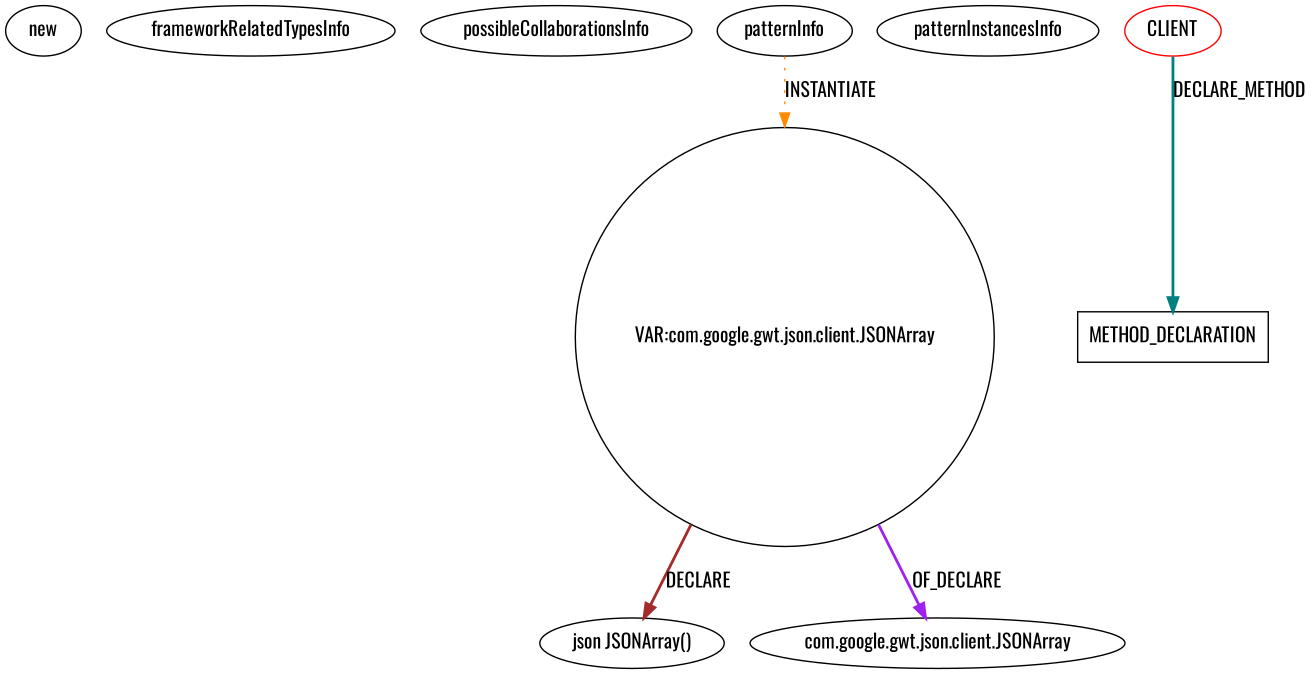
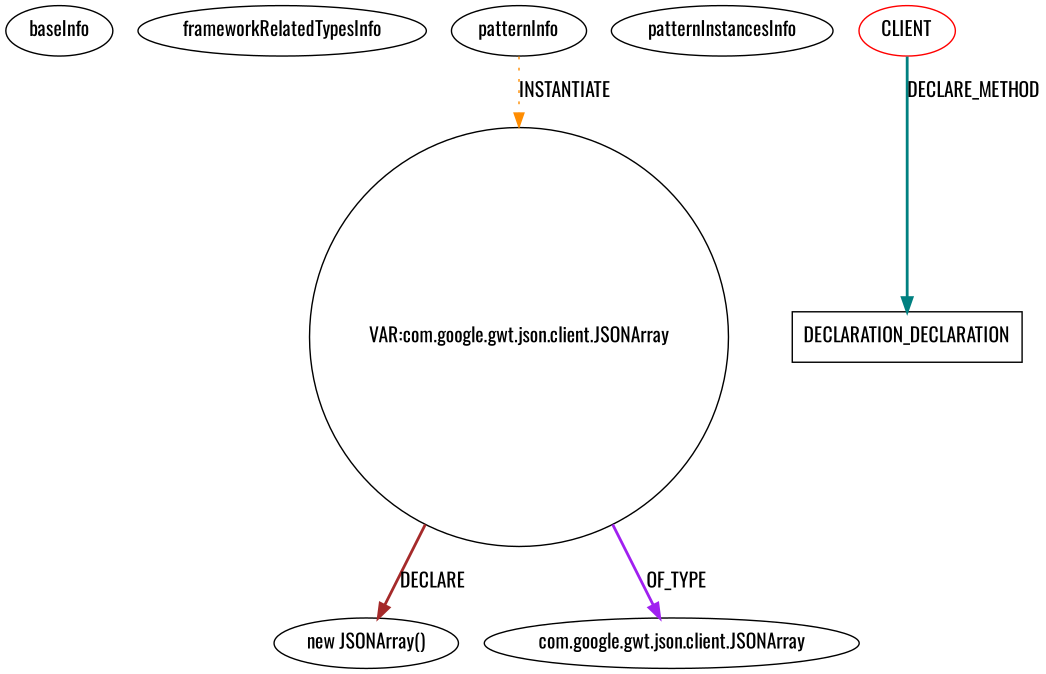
(43, 31) -> (59, 31)
(556, 31) -> none
(1173, 337) -> (907, 337)
(957, 582) -> (677, 582)
(632, 643) -> (366, 643)
